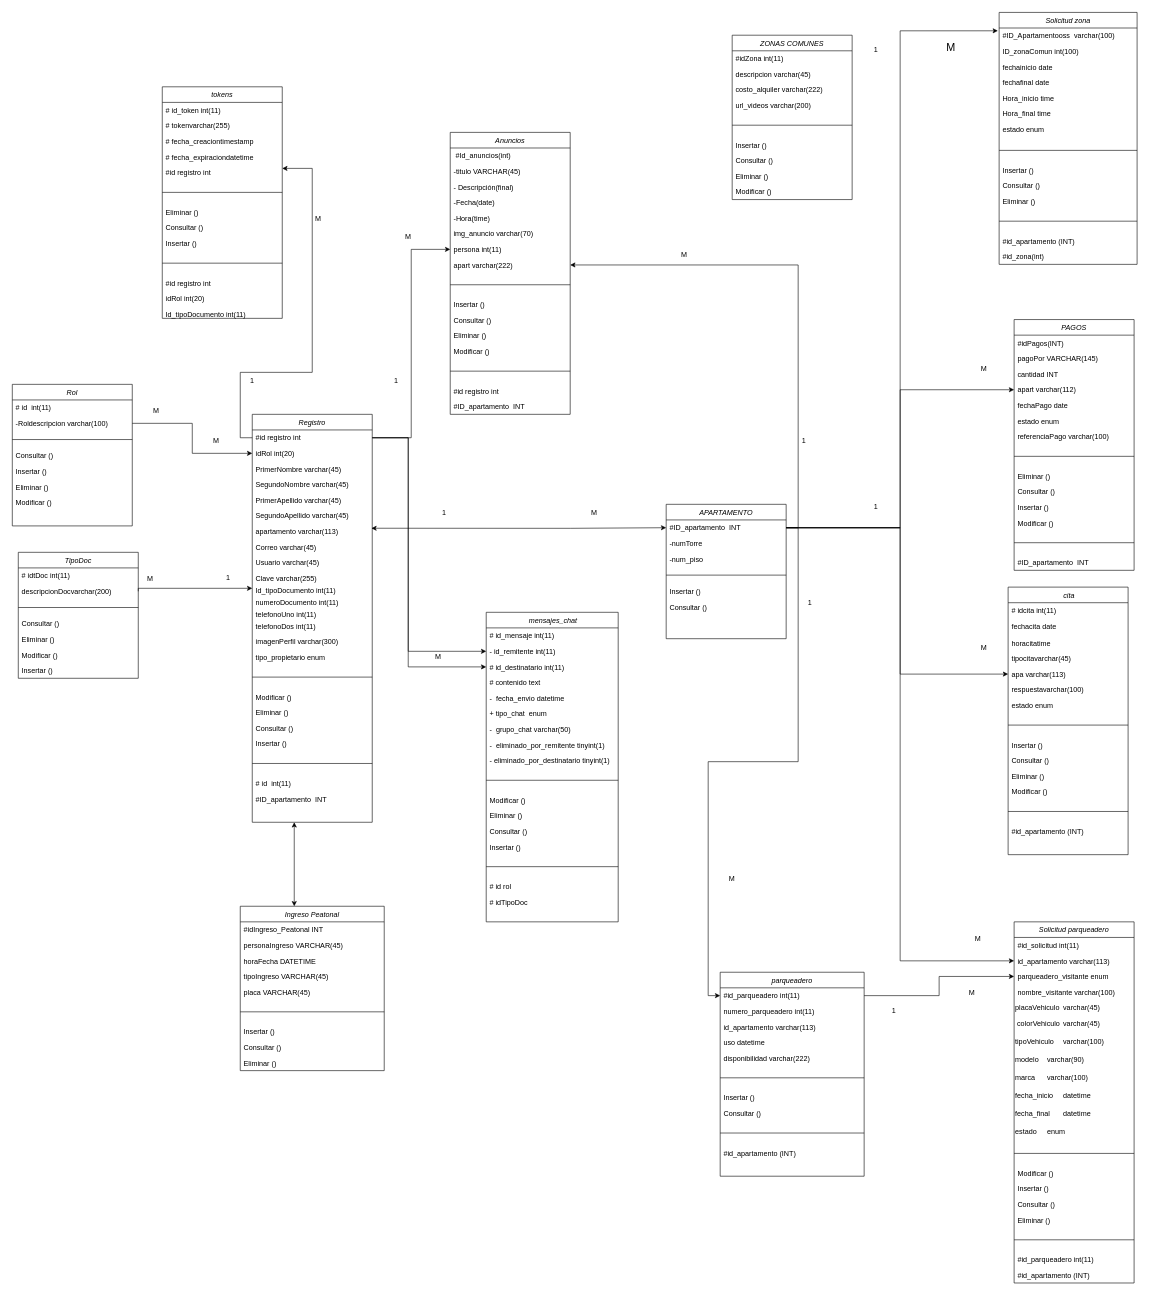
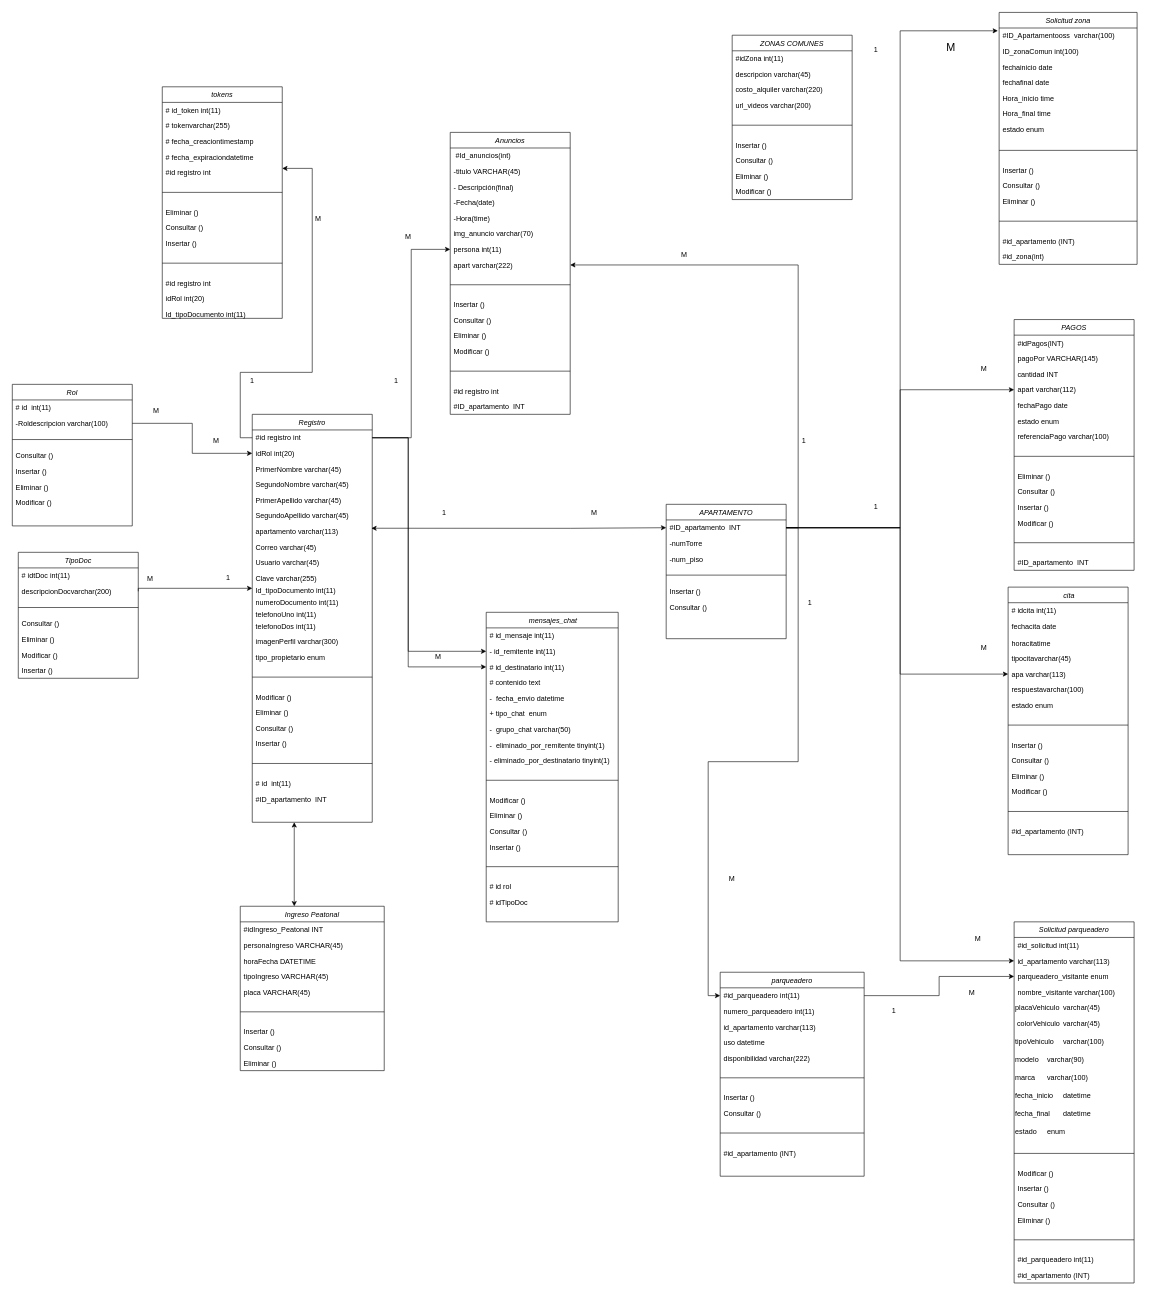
(787, 90) -> (787, 90)
